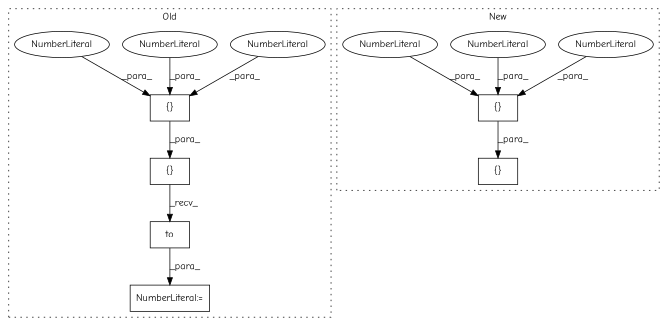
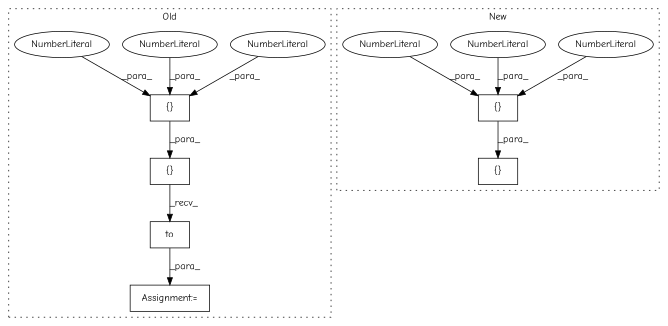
(170, 298) -> (170, 298)
